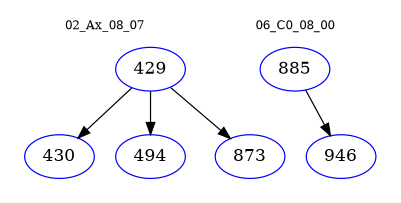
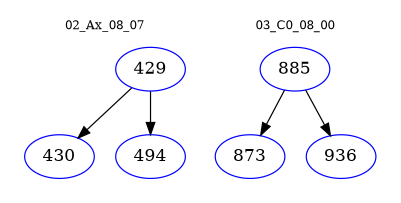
(296, 26) -> (296, 26)
(187, 102) -> (276, 107)
(341, 157) -> (341, 157)
